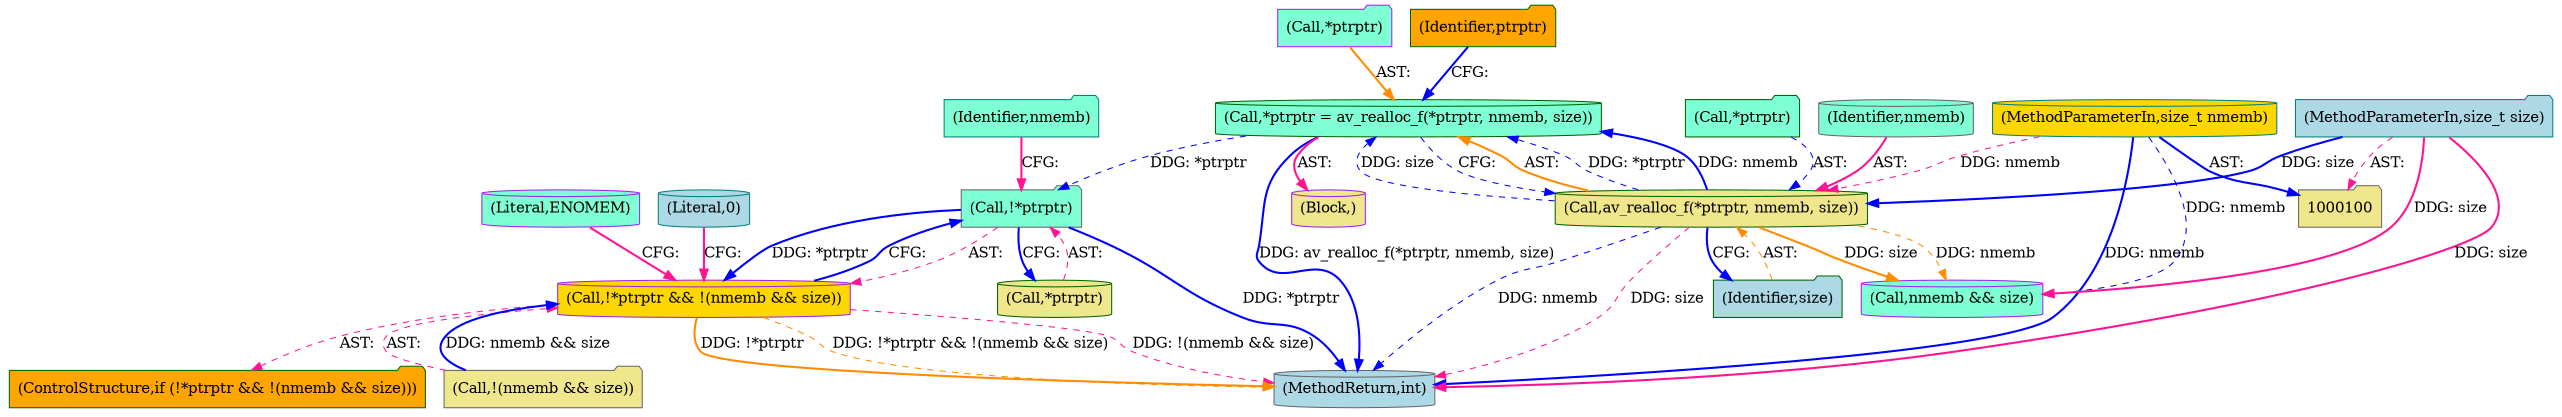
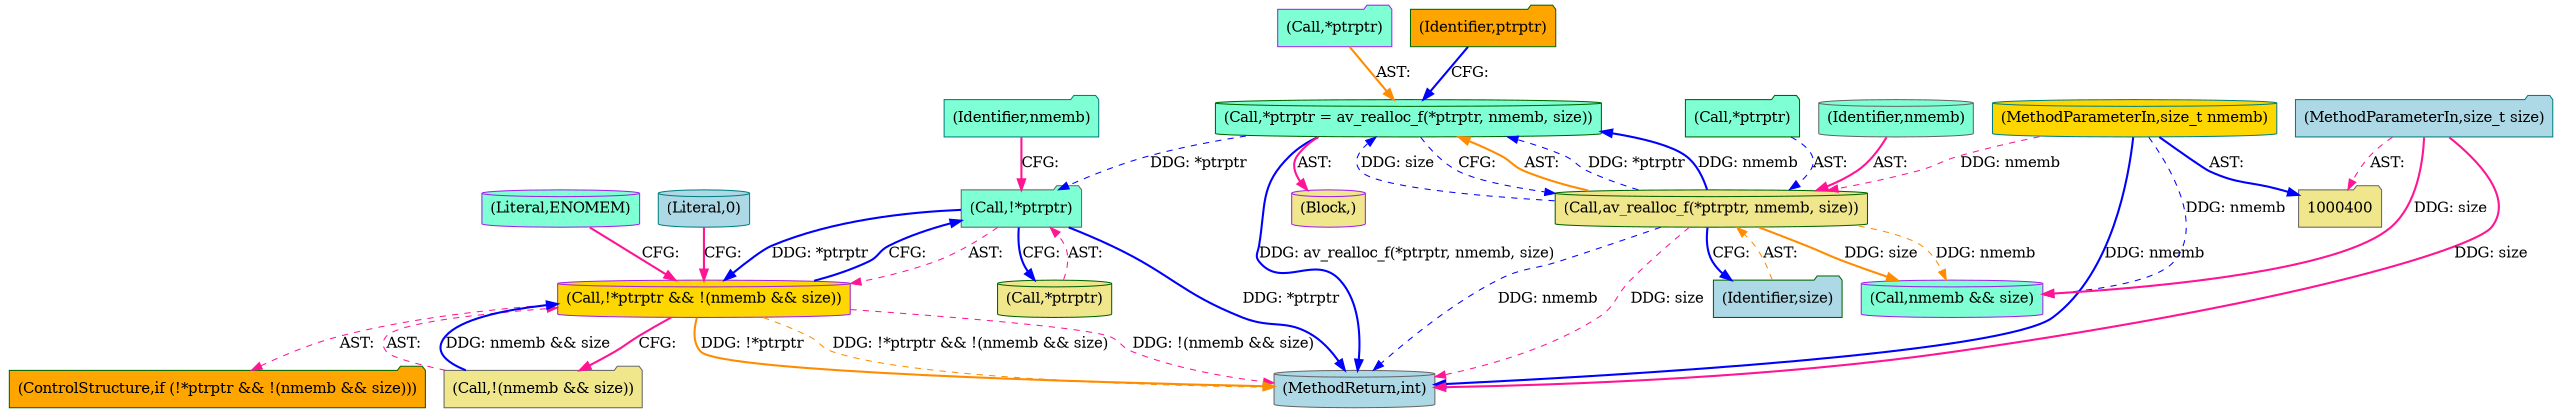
(2114, 190) -> none
(2340, 209) -> (2340, 209)
none -> (630, 342)
